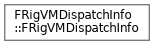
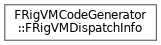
(77, 23) -> (81, 23)
